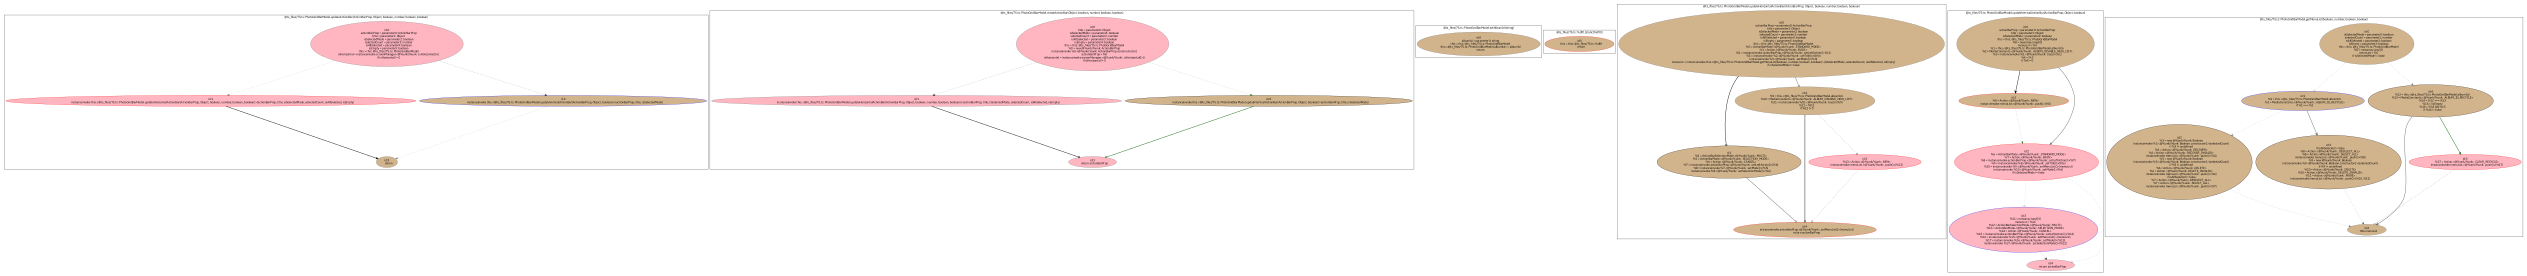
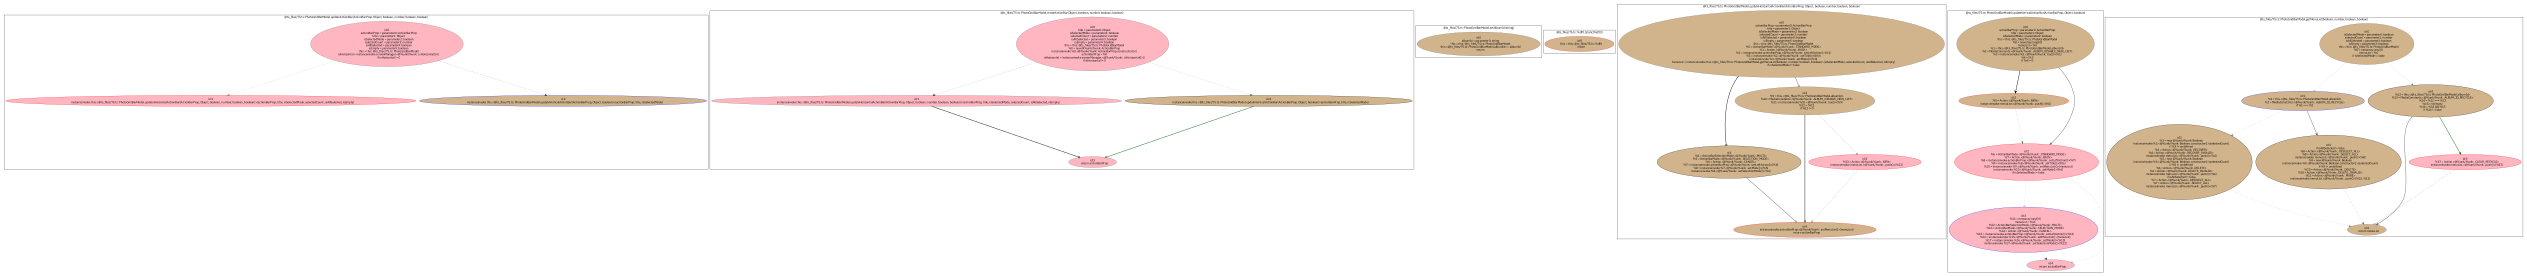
(387, 162) -> none
(2367, 230) -> (2367, 230)
